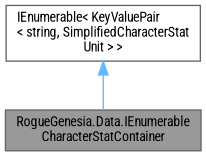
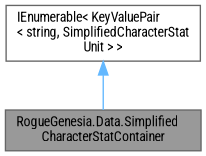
(103, 130) -> (103, 130)
